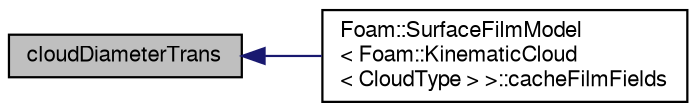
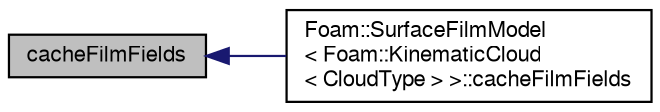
(125, 56) -> (107, 56)
